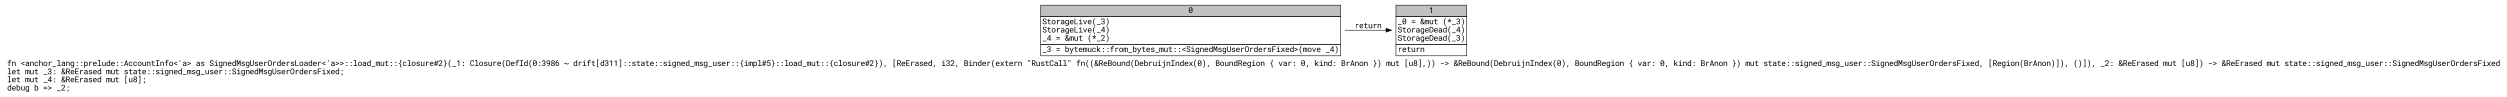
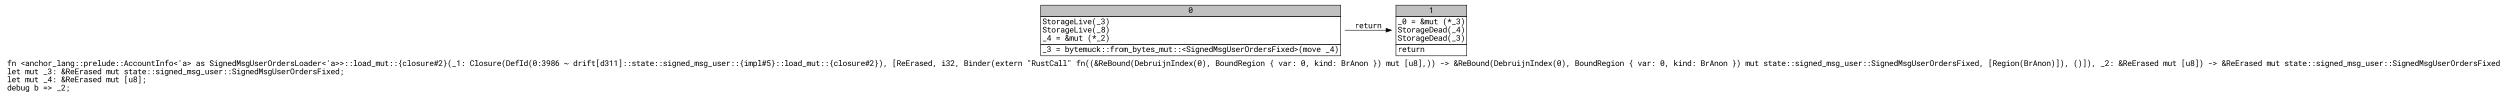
(1076, 30) -> (1076, 30)
